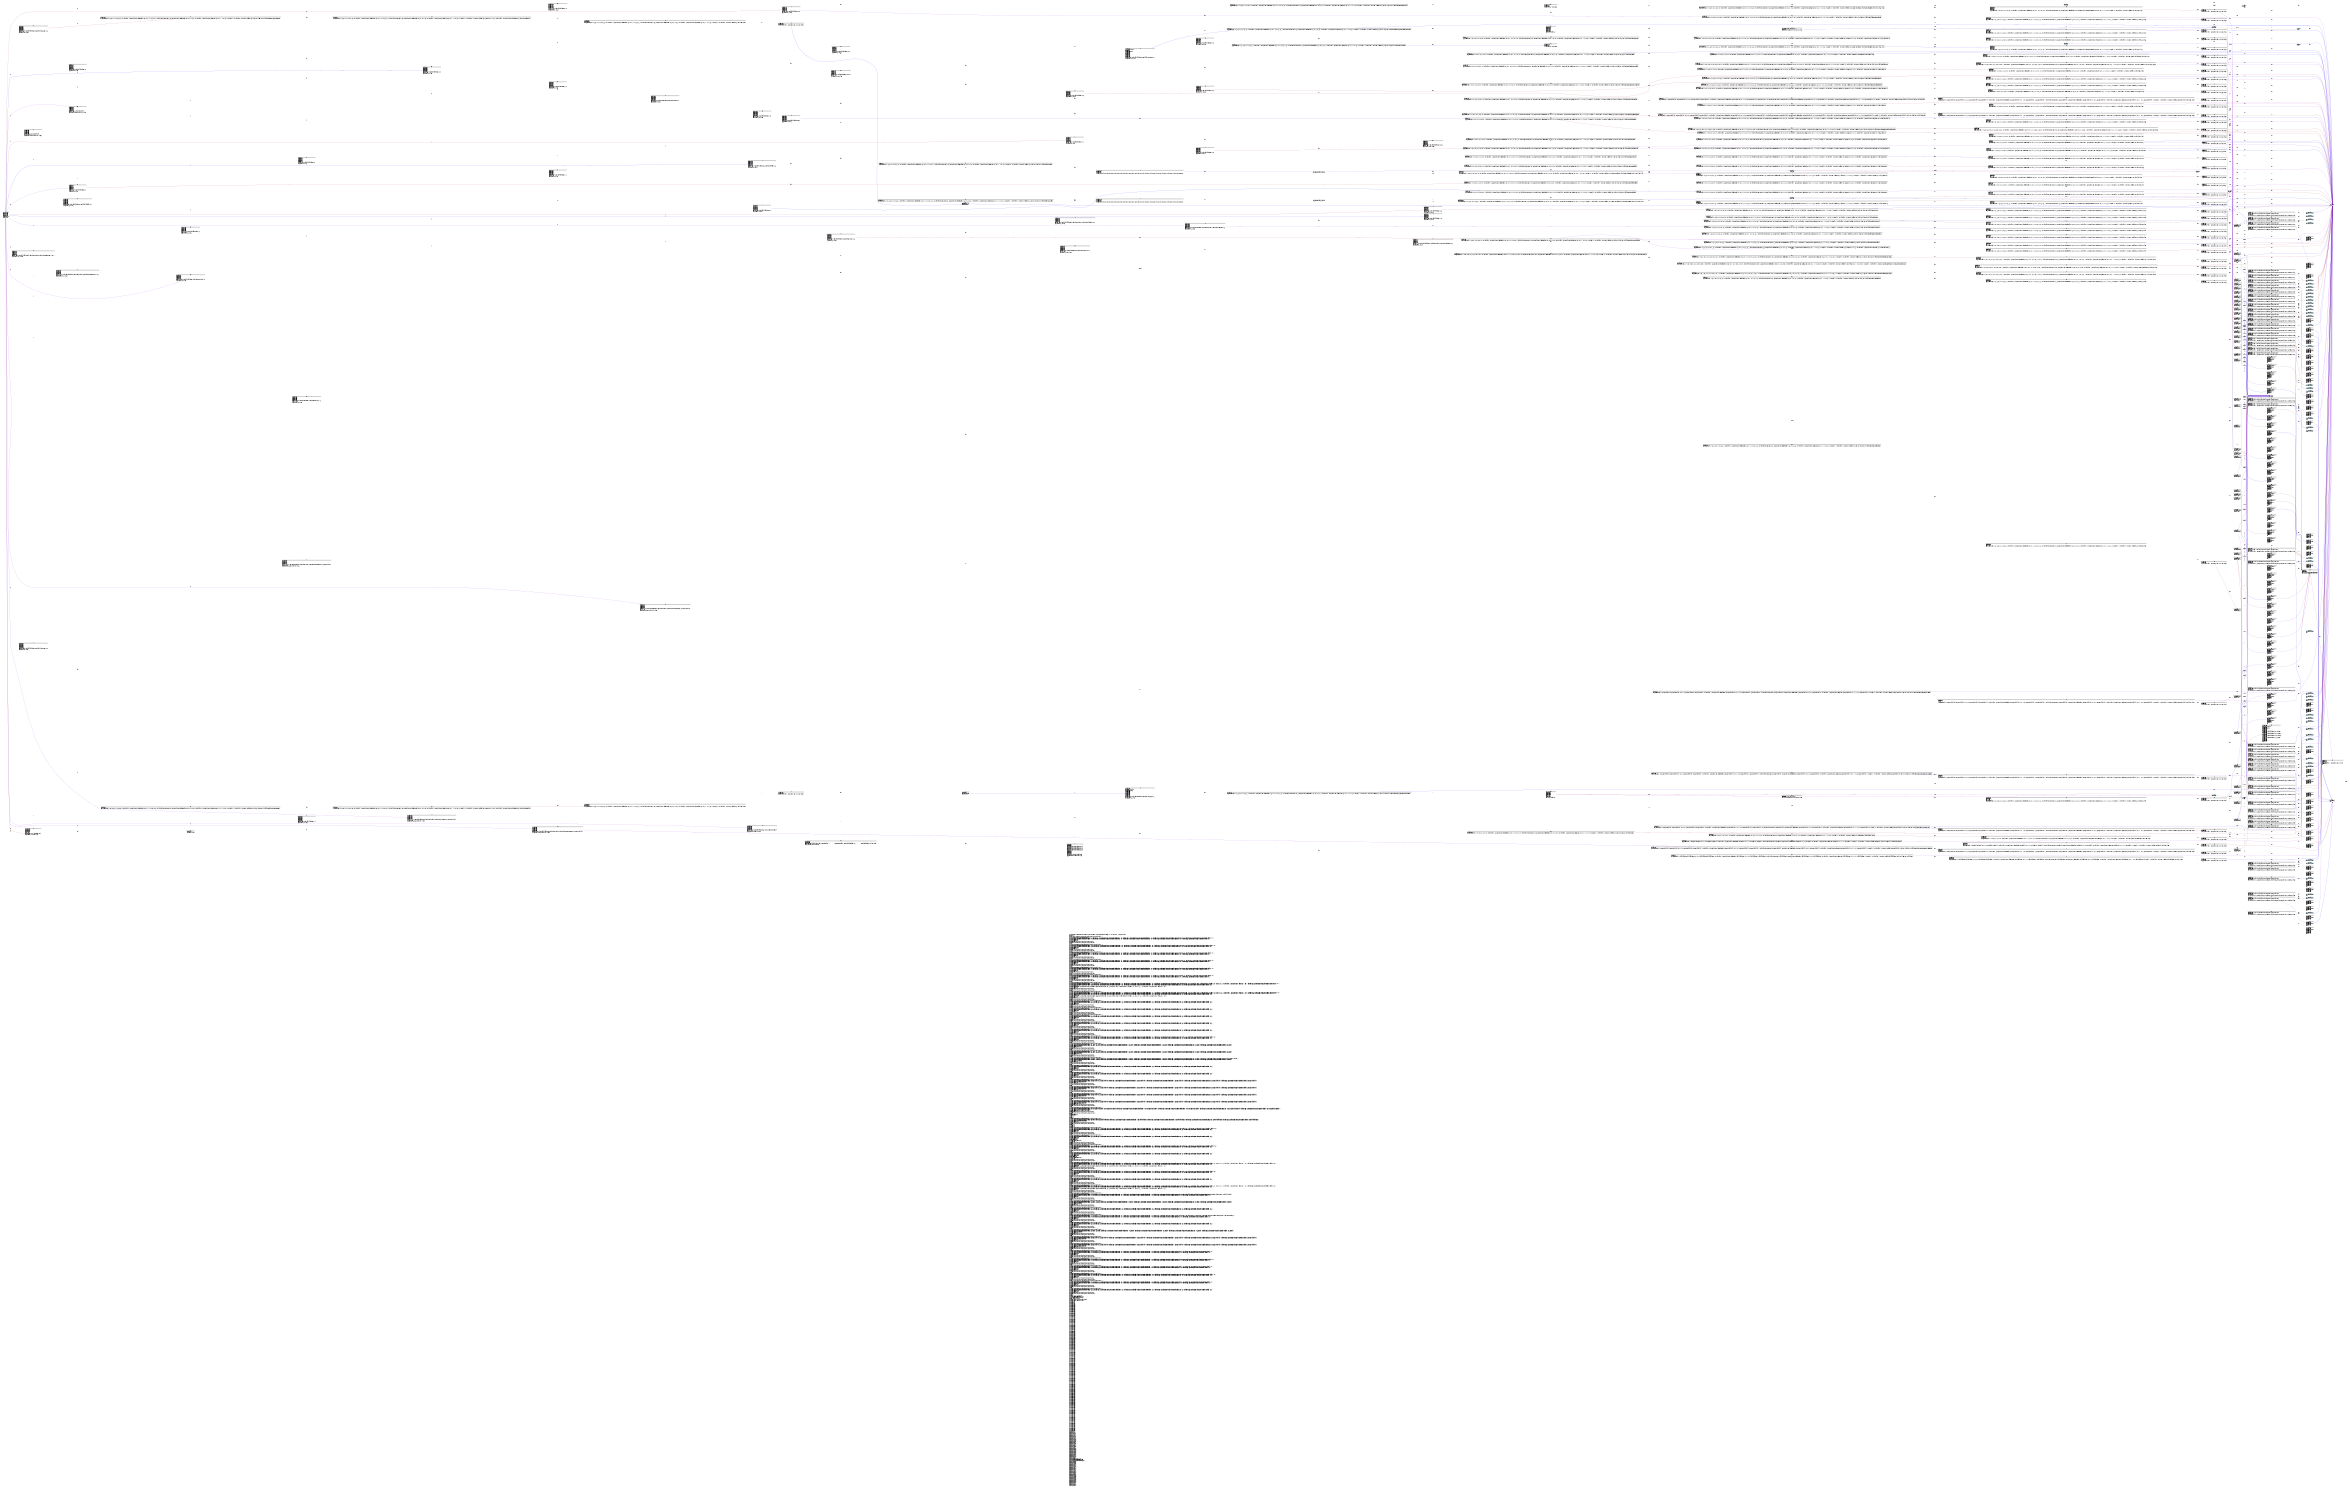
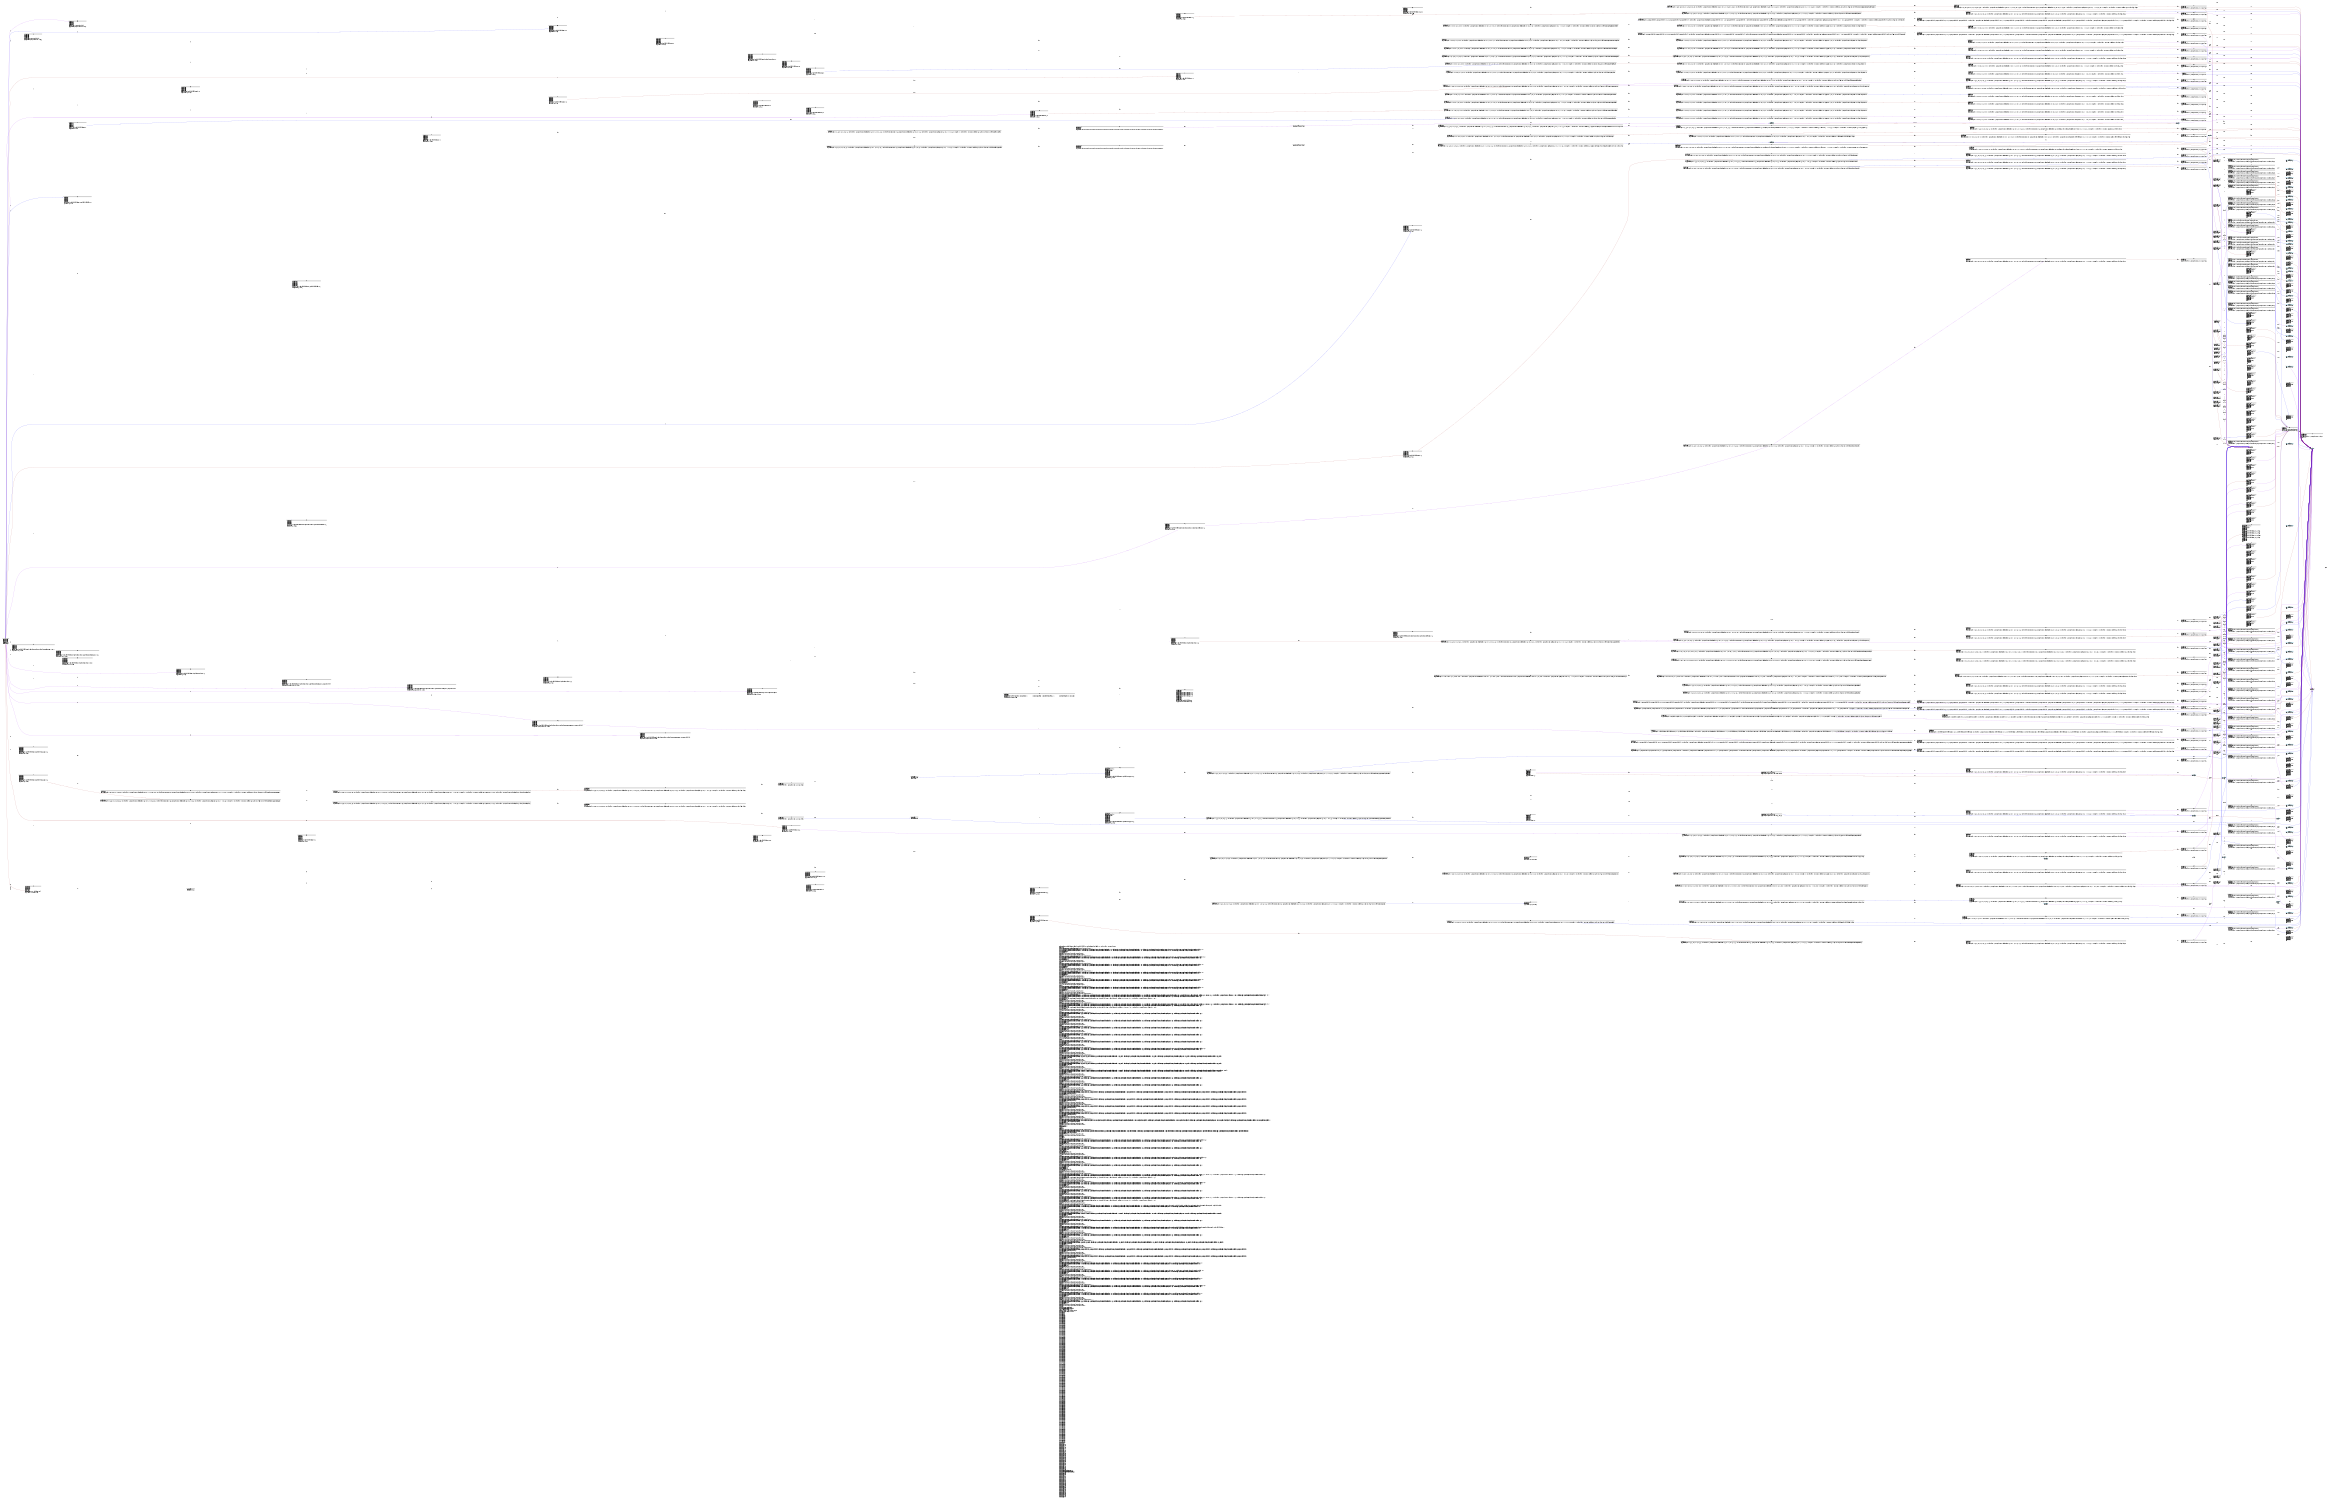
none -> (2290, 864)
